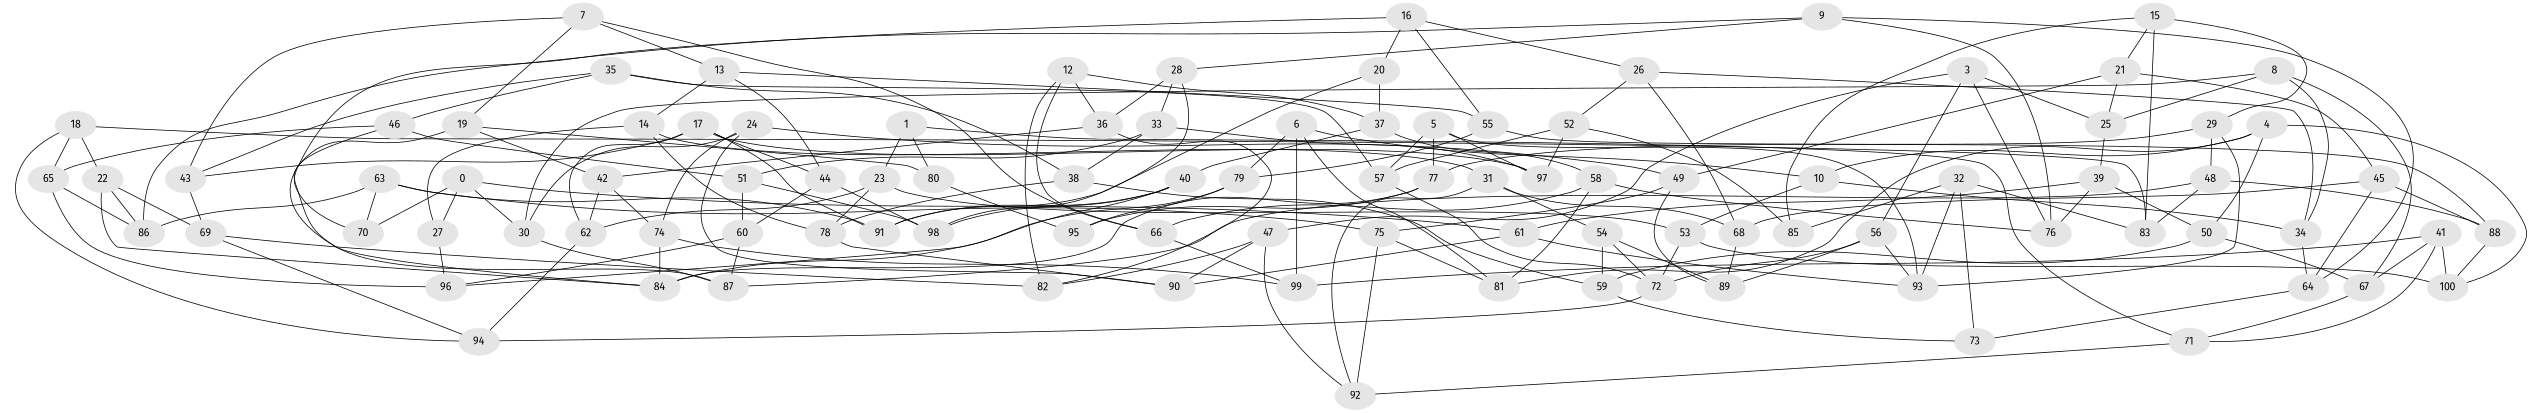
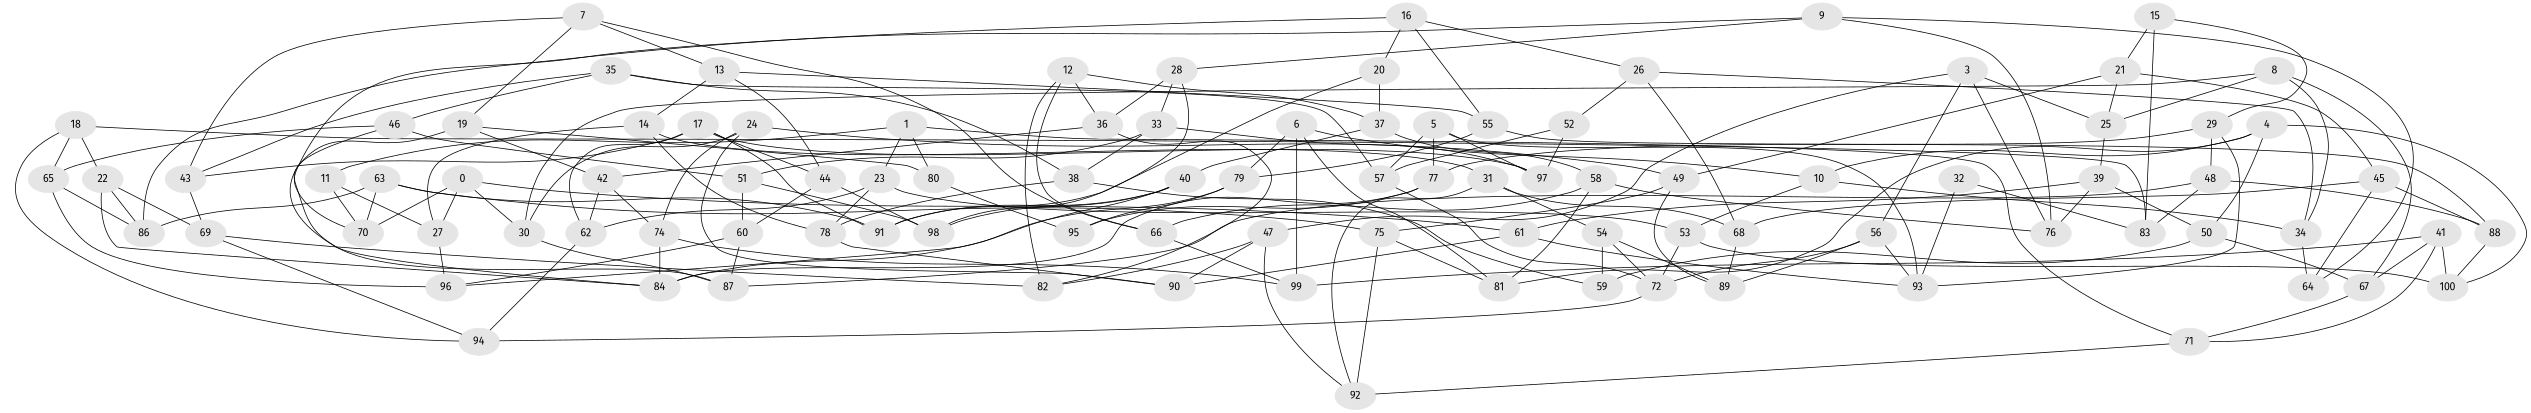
none -> (326, 179)
(1793, 233) -> none
(1975, 342) -> none
